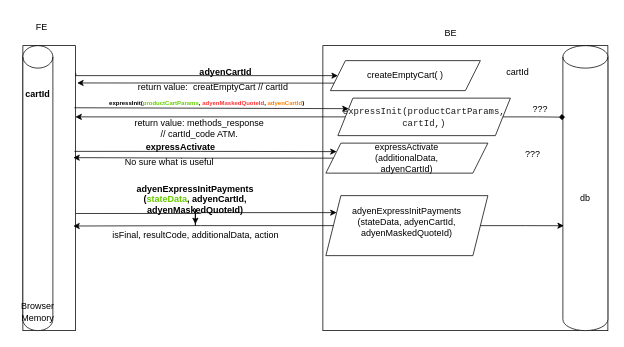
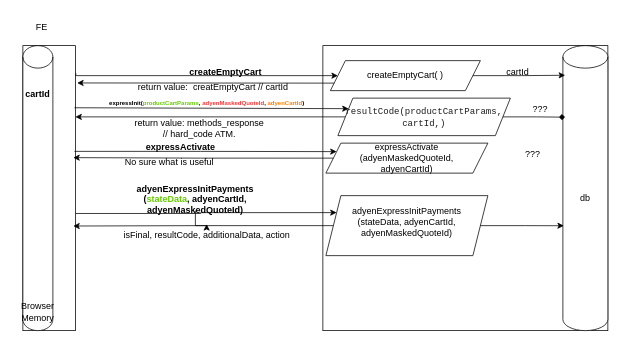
(450, 33) -> none
(226, 72) -> (226, 72)
none -> (517, 75)
(424, 117) -> (424, 117)
(200, 128) -> (200, 128)
(407, 158) -> (407, 158)
(195, 235) -> (207, 235)
